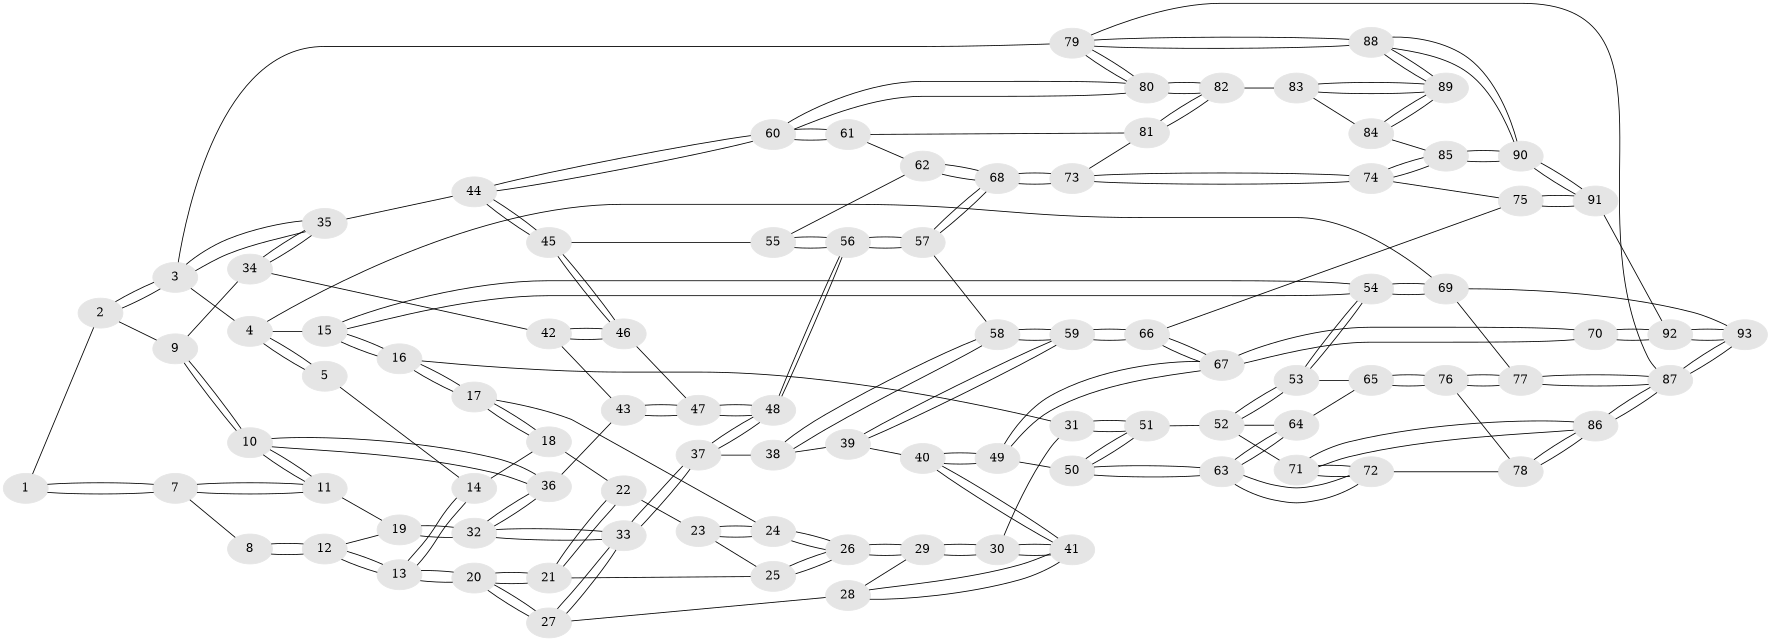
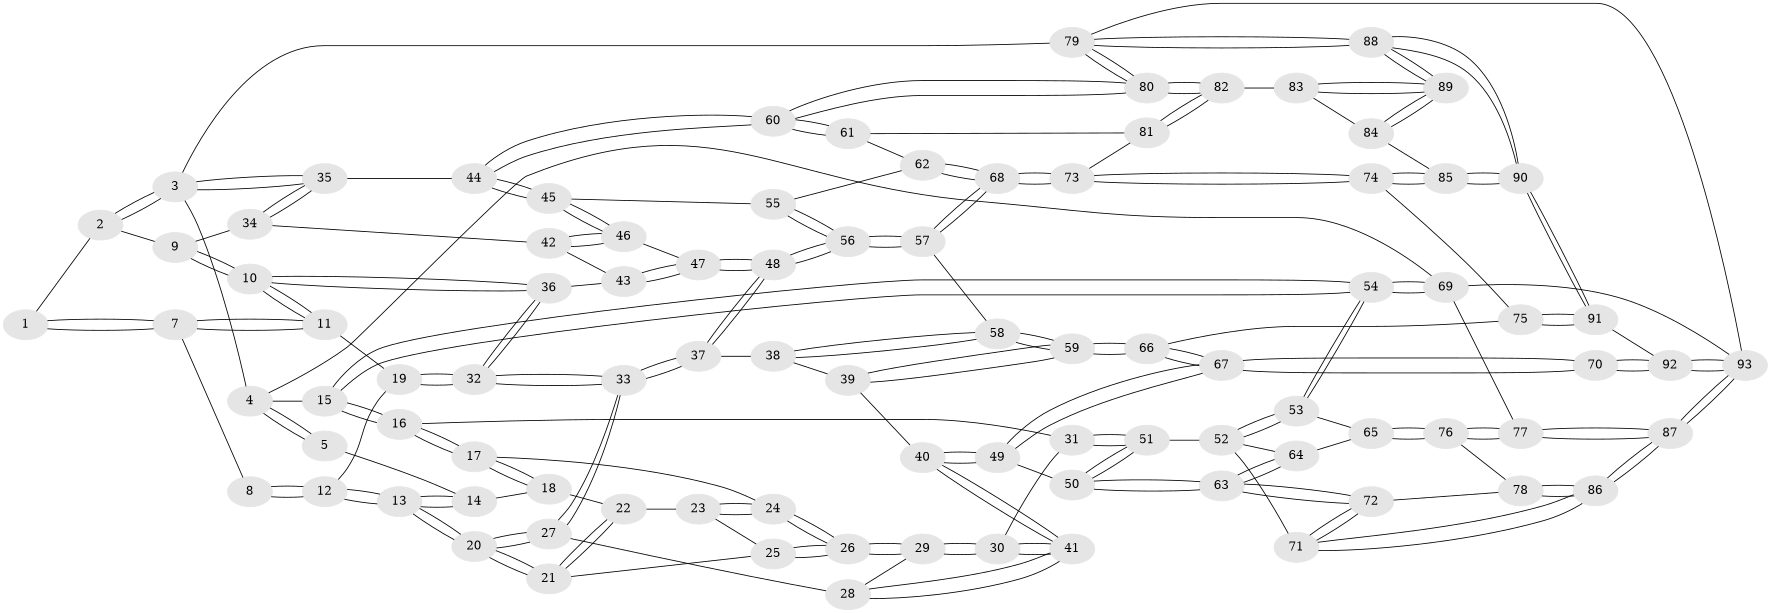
(1519, 3) -> (1536, 3)
